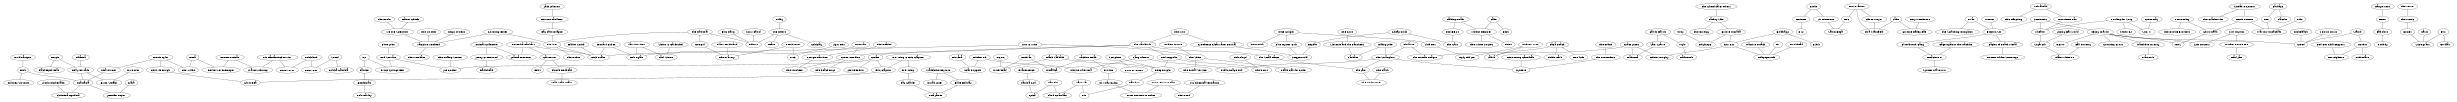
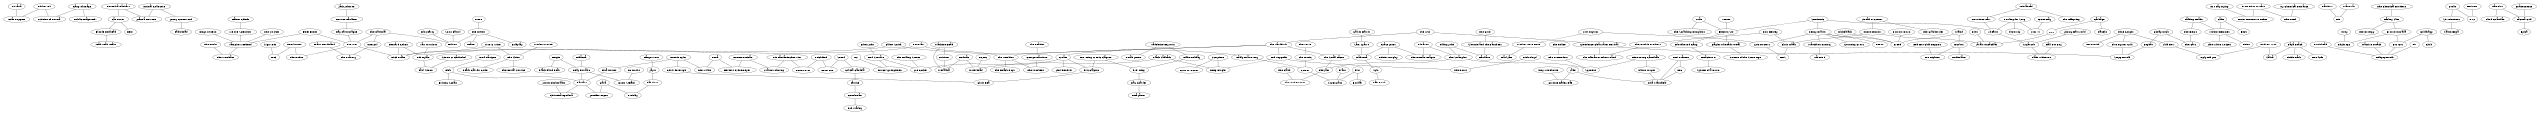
(1807, 13) -> (2463, 13)
(1866, 13) -> (1646, 64)
(779, 19) -> (479, 19)
(2383, 19) -> (653, 70)
(1841, 25) -> (1669, 76)
(391, 26) -> (218, 51)
(498, 32) -> (310, 32)
(2269, 32) -> (1986, 45)
(2425, 32) -> (1343, 70)
(2141, 38) -> (1773, 51)
(1671, 39) -> (1369, 64)
(1956, 45) -> none
(772, 49) -> (296, 51)
(566, 51) -> none
(652, 51) -> (424, 64)
(1696, 51) -> none
(851, 57) -> (1006, 57)
(1141, 57) -> (82, 7)
none -> (1247, 57)
none -> (1600, 57)
(1315, 63) -> none
(364, 64) -> (855, 76)
(49, 70) -> (550, 70)
(1109, 76) -> (944, 64)
(1149, 77) -> none
(19, 83) -> (448, 83)
(83, 83) -> (582, 83)
none -> (618, 89)
(949, 89) -> (1165, 64)
(1043, 89) -> (2511, 13)
(1070, 89) -> none
